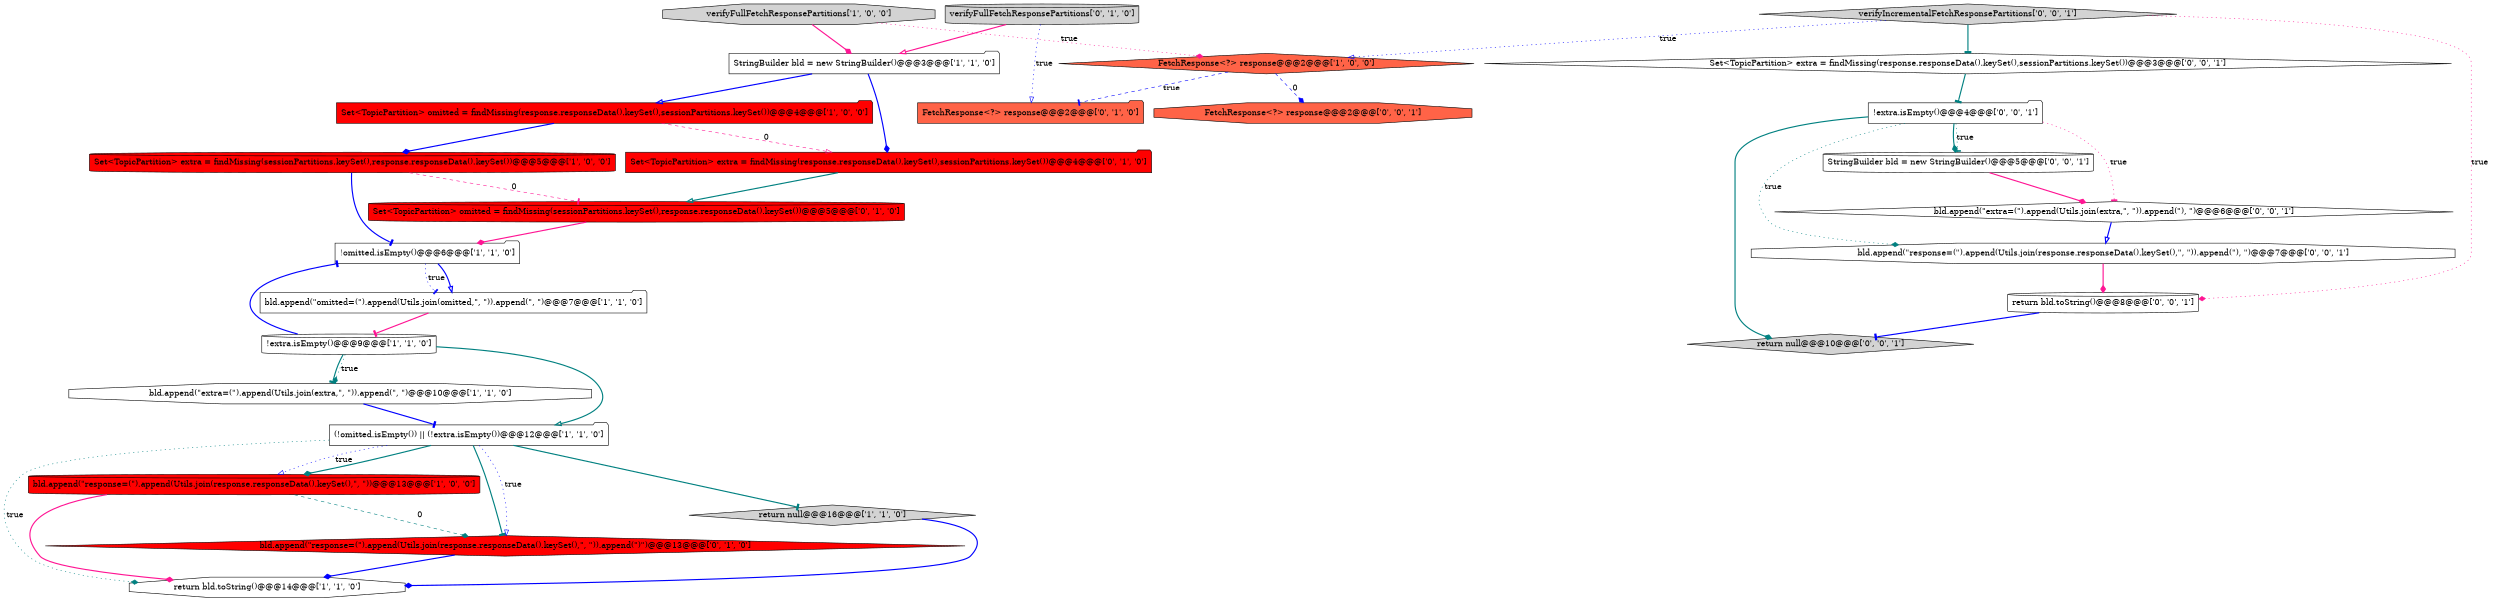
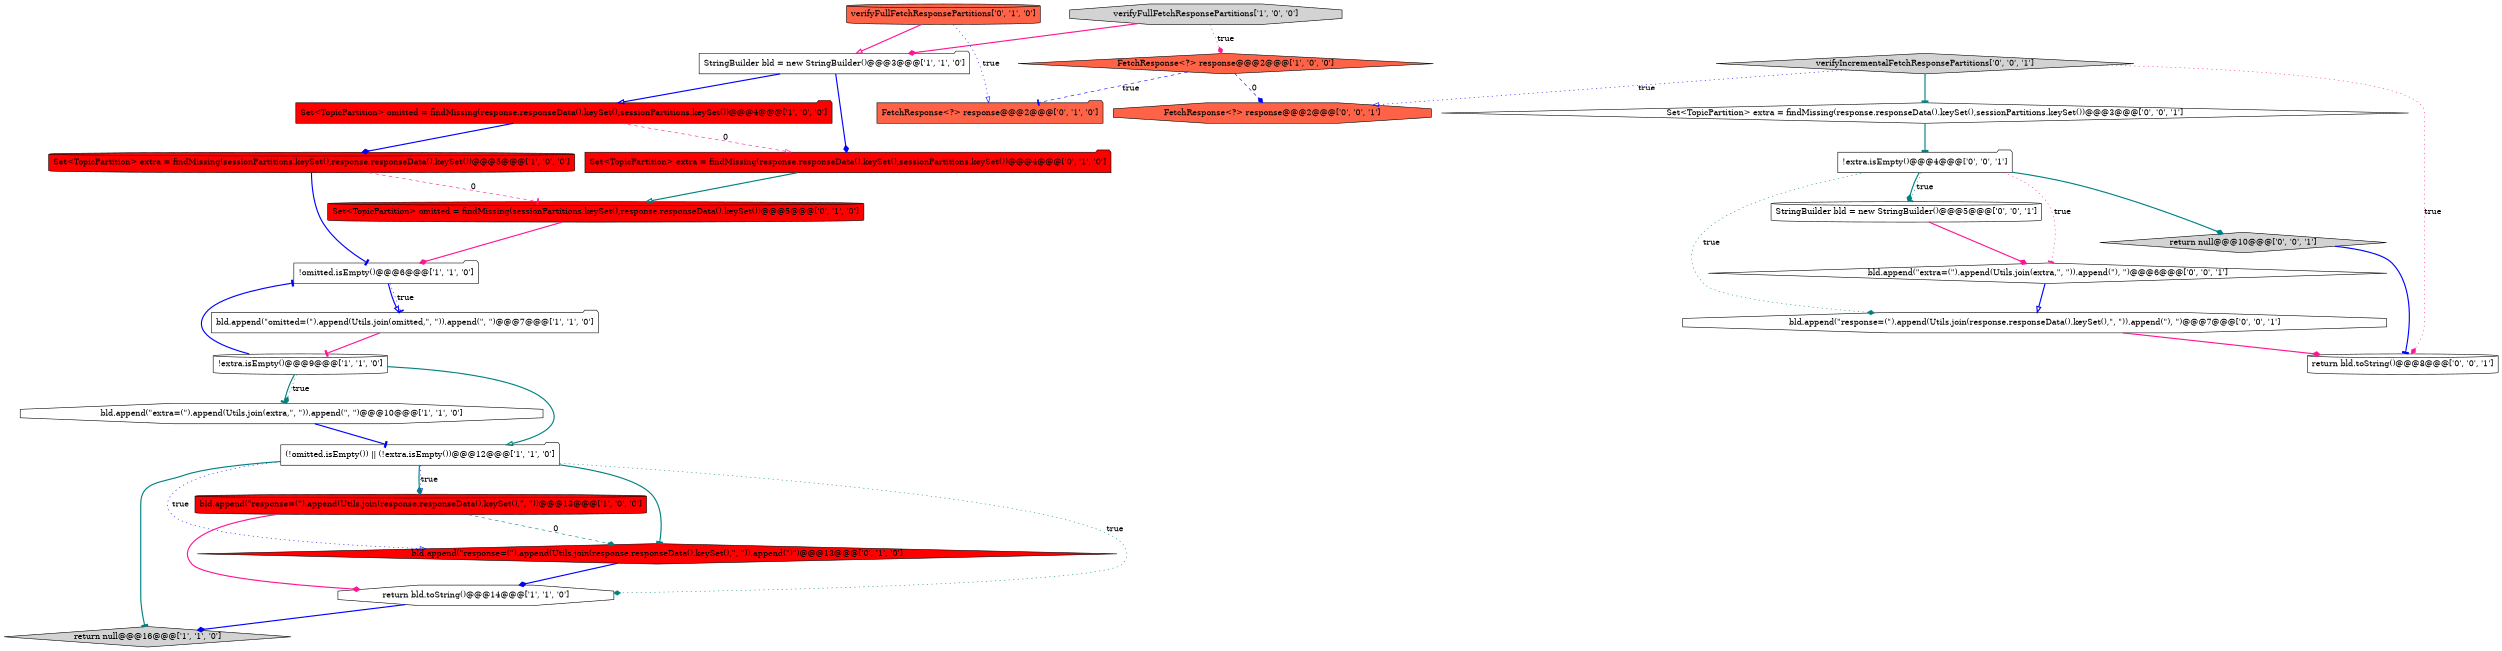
(1042, 14) -> (943, 14)
(1620, 39) -> (1613, 87)
(1958, 325) -> (2401, 276)
(731, 578) -> (305, 617)
